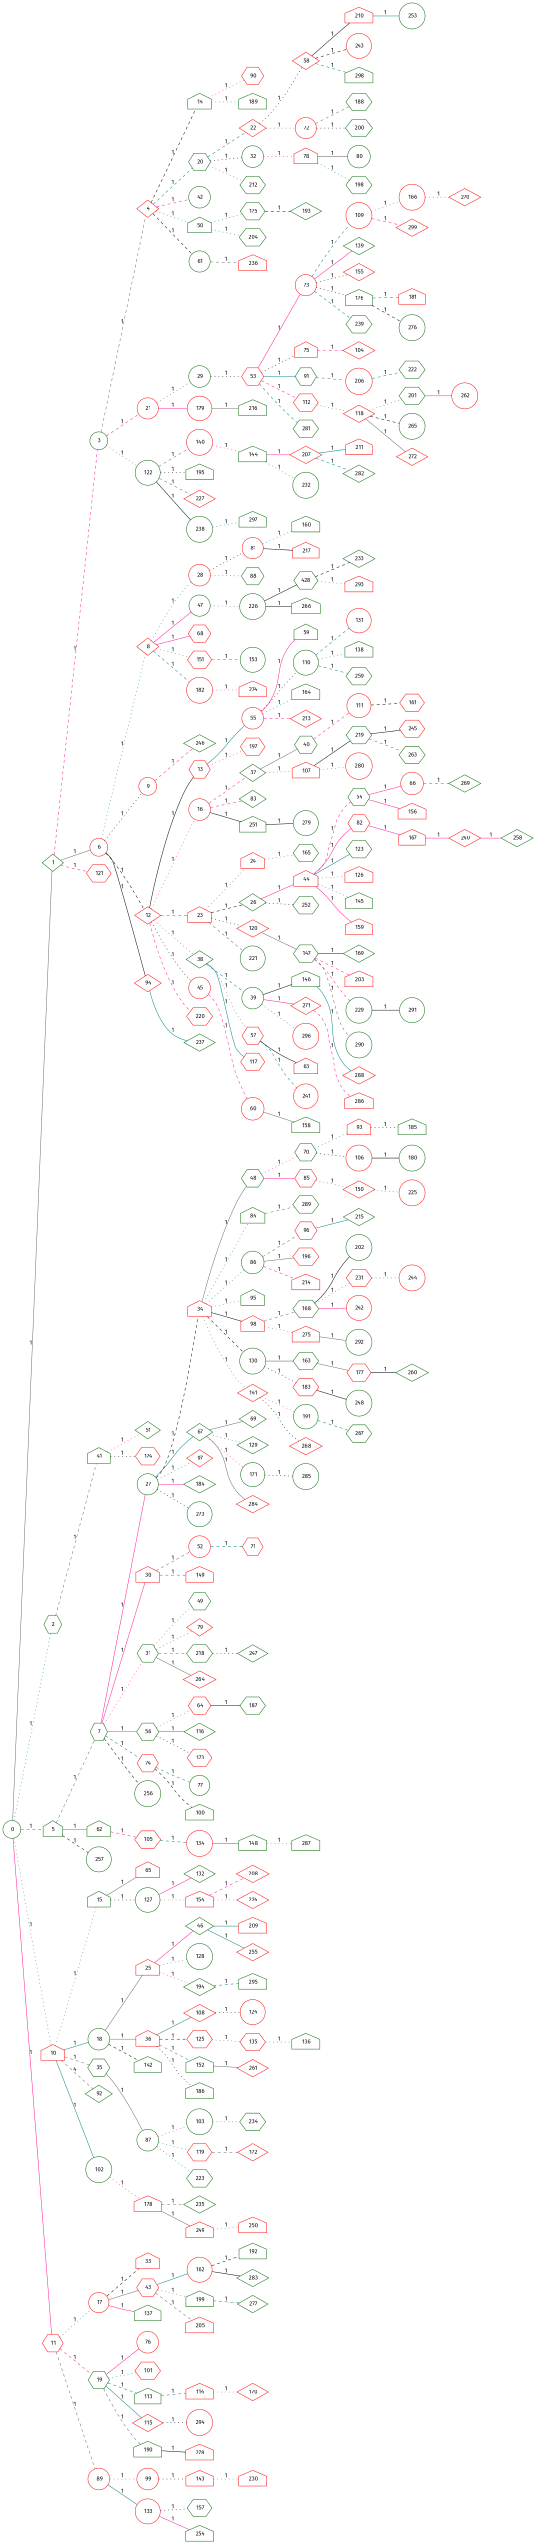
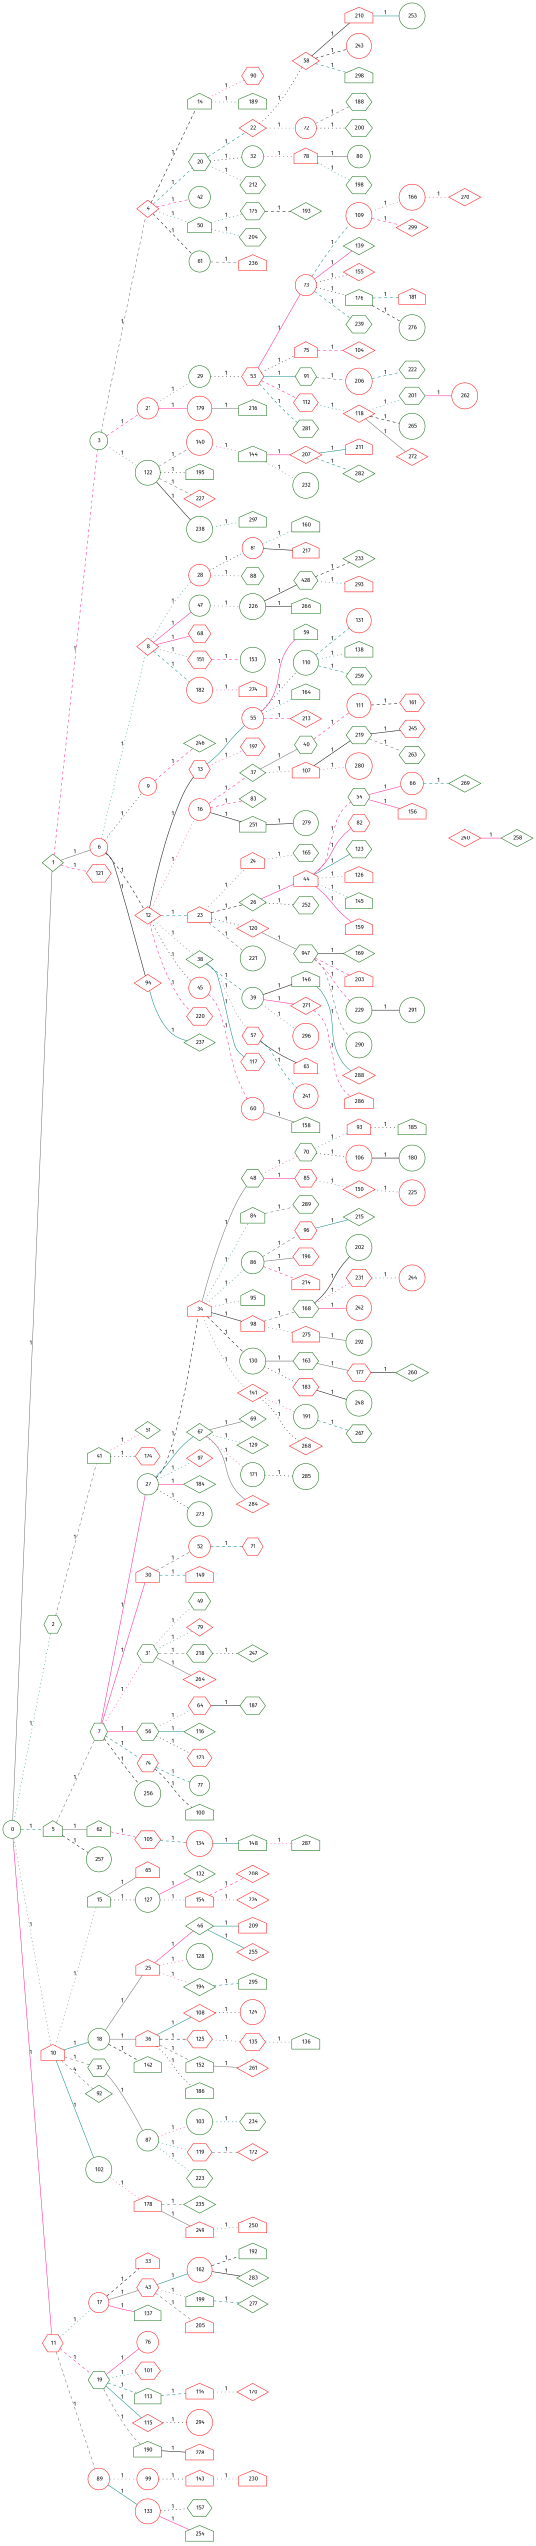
(412, 838) -> none
(306, 954) -> (306, 954)
